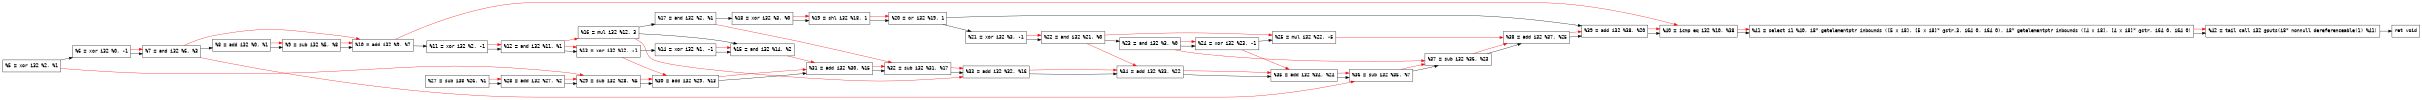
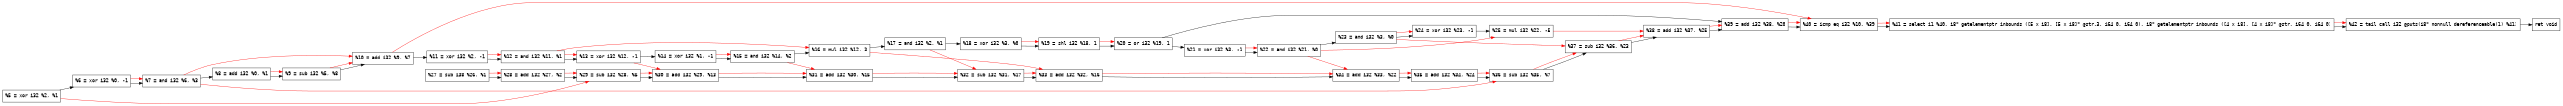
(1699, 31) -> (1839, 25)
(687, 37) -> (800, 53)
(1269, 61) -> none
